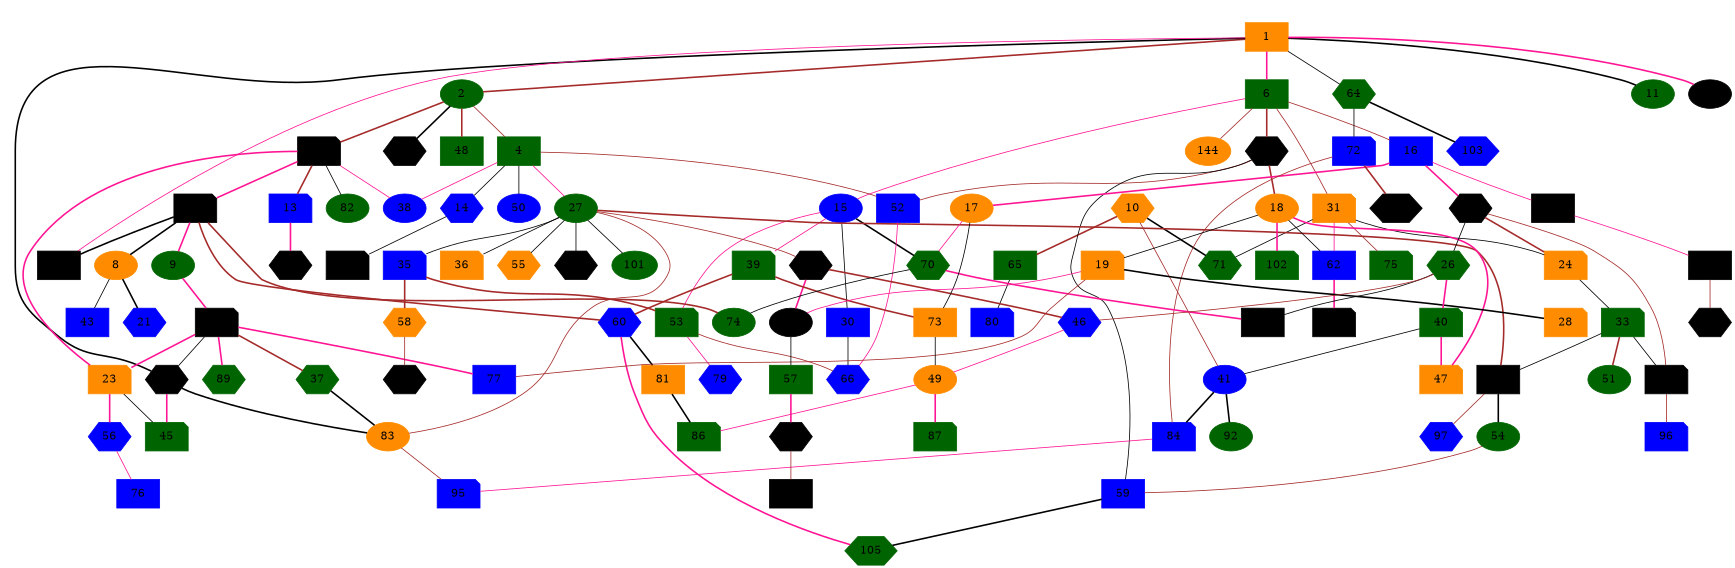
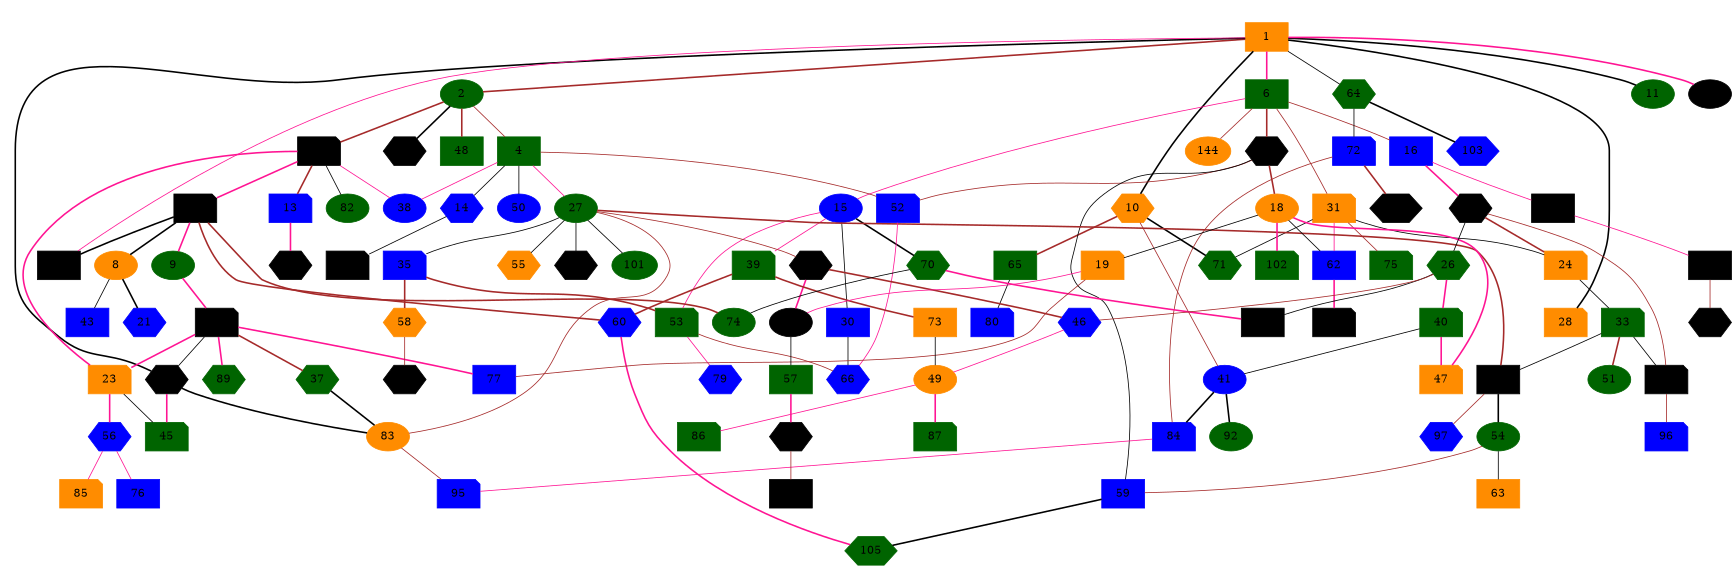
none -> (1192, 119)
(972, 208) -> none
(462, 265) -> none
(1313, 293) -> (1540, 93)
(663, 380) -> none
none -> (81, 494)
none -> (1498, 494)
